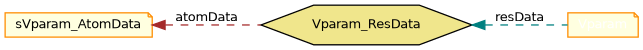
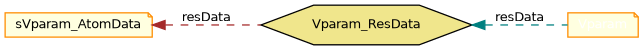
(207, 18) -> (207, 18)
